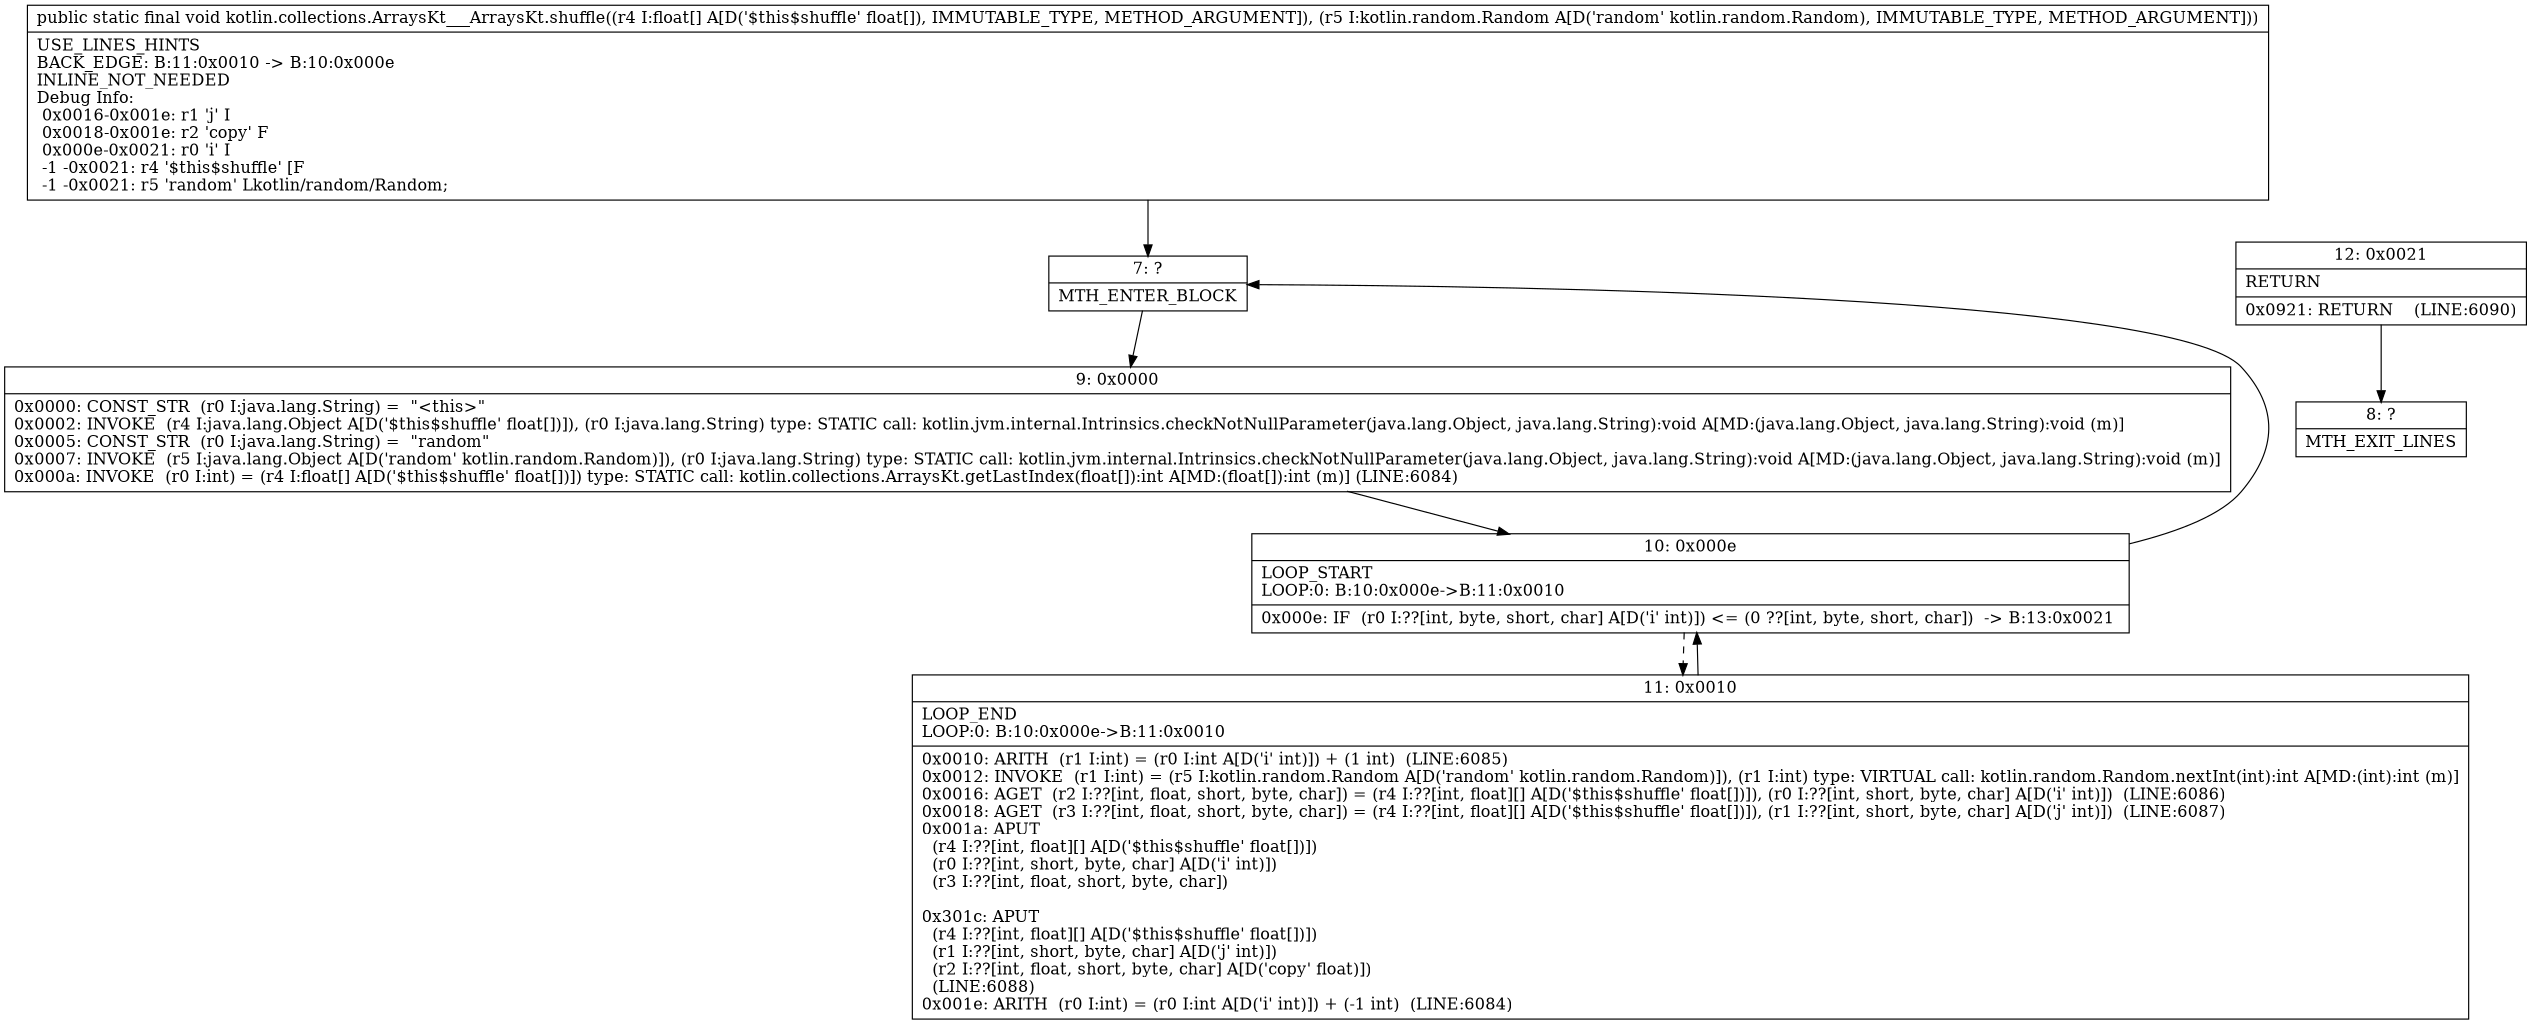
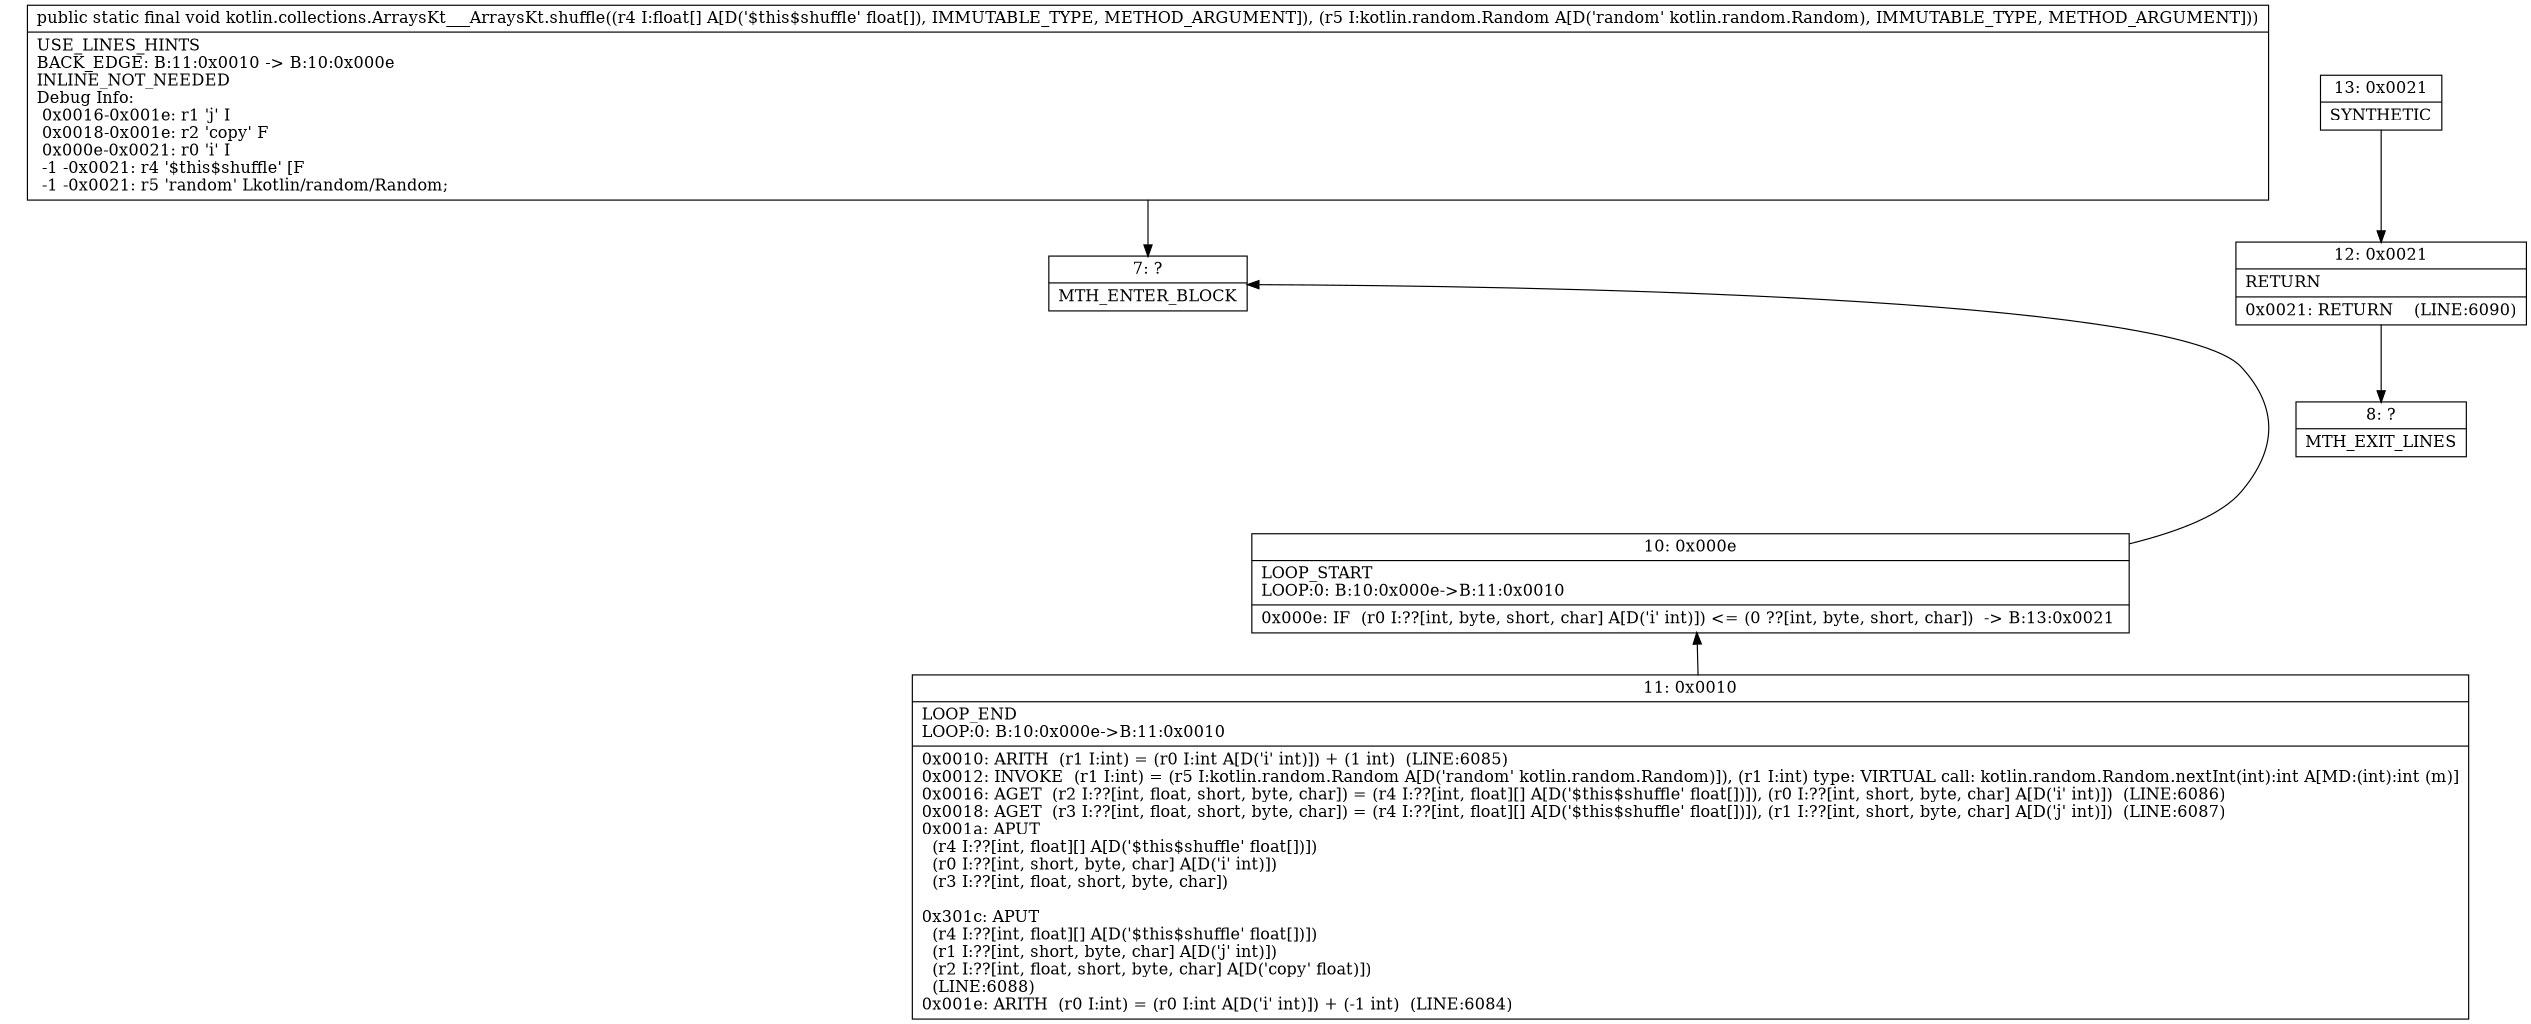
none -> (2381, 103)
(2381, 310) -> (2381, 310)
(1118, 429) -> none
(1684, 648) -> none
